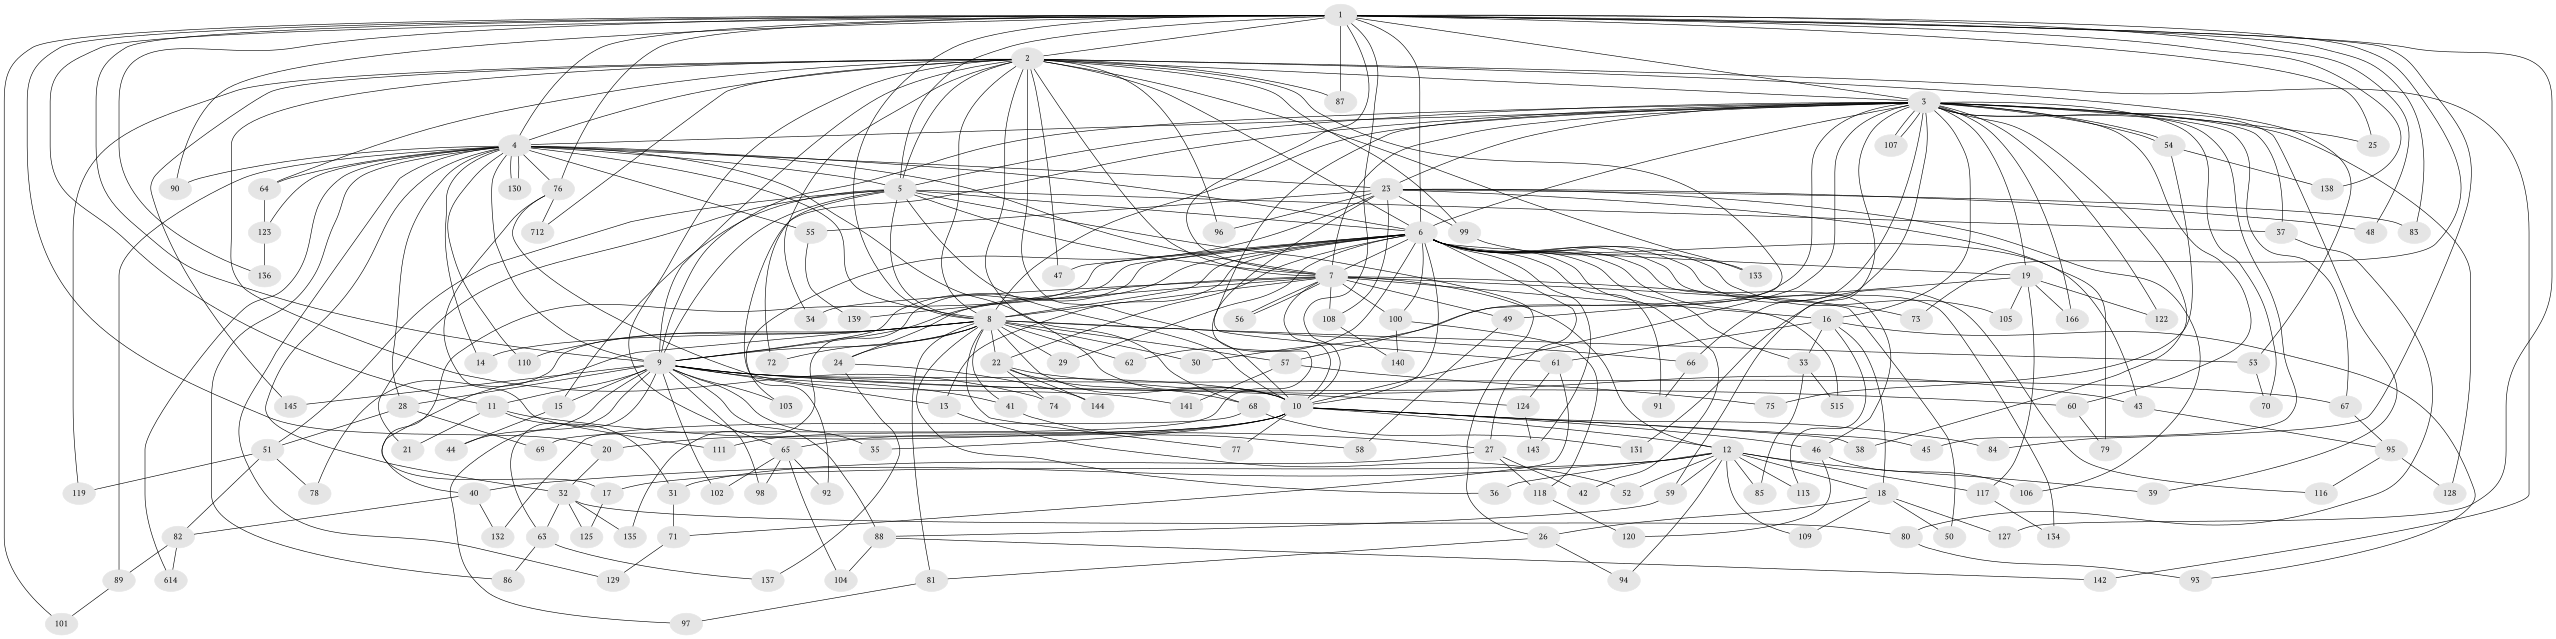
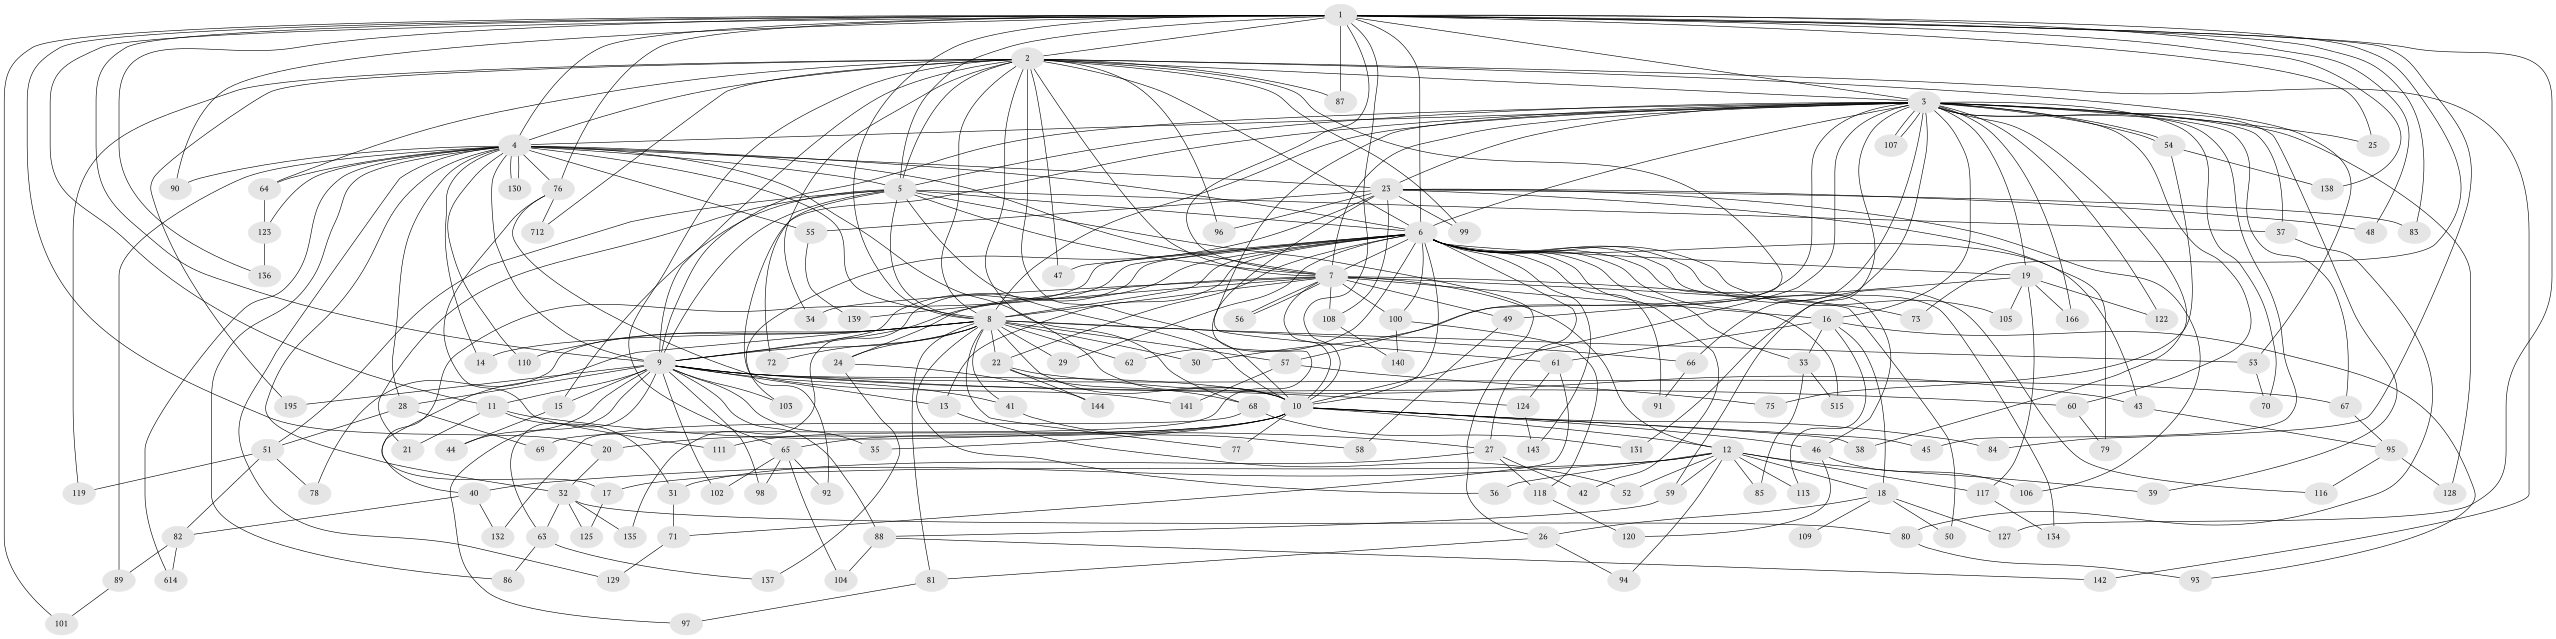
(1756, 276) -> none
(291, 407) -> (291, 407)
(1054, 407) -> none
(1743, 510) -> none
